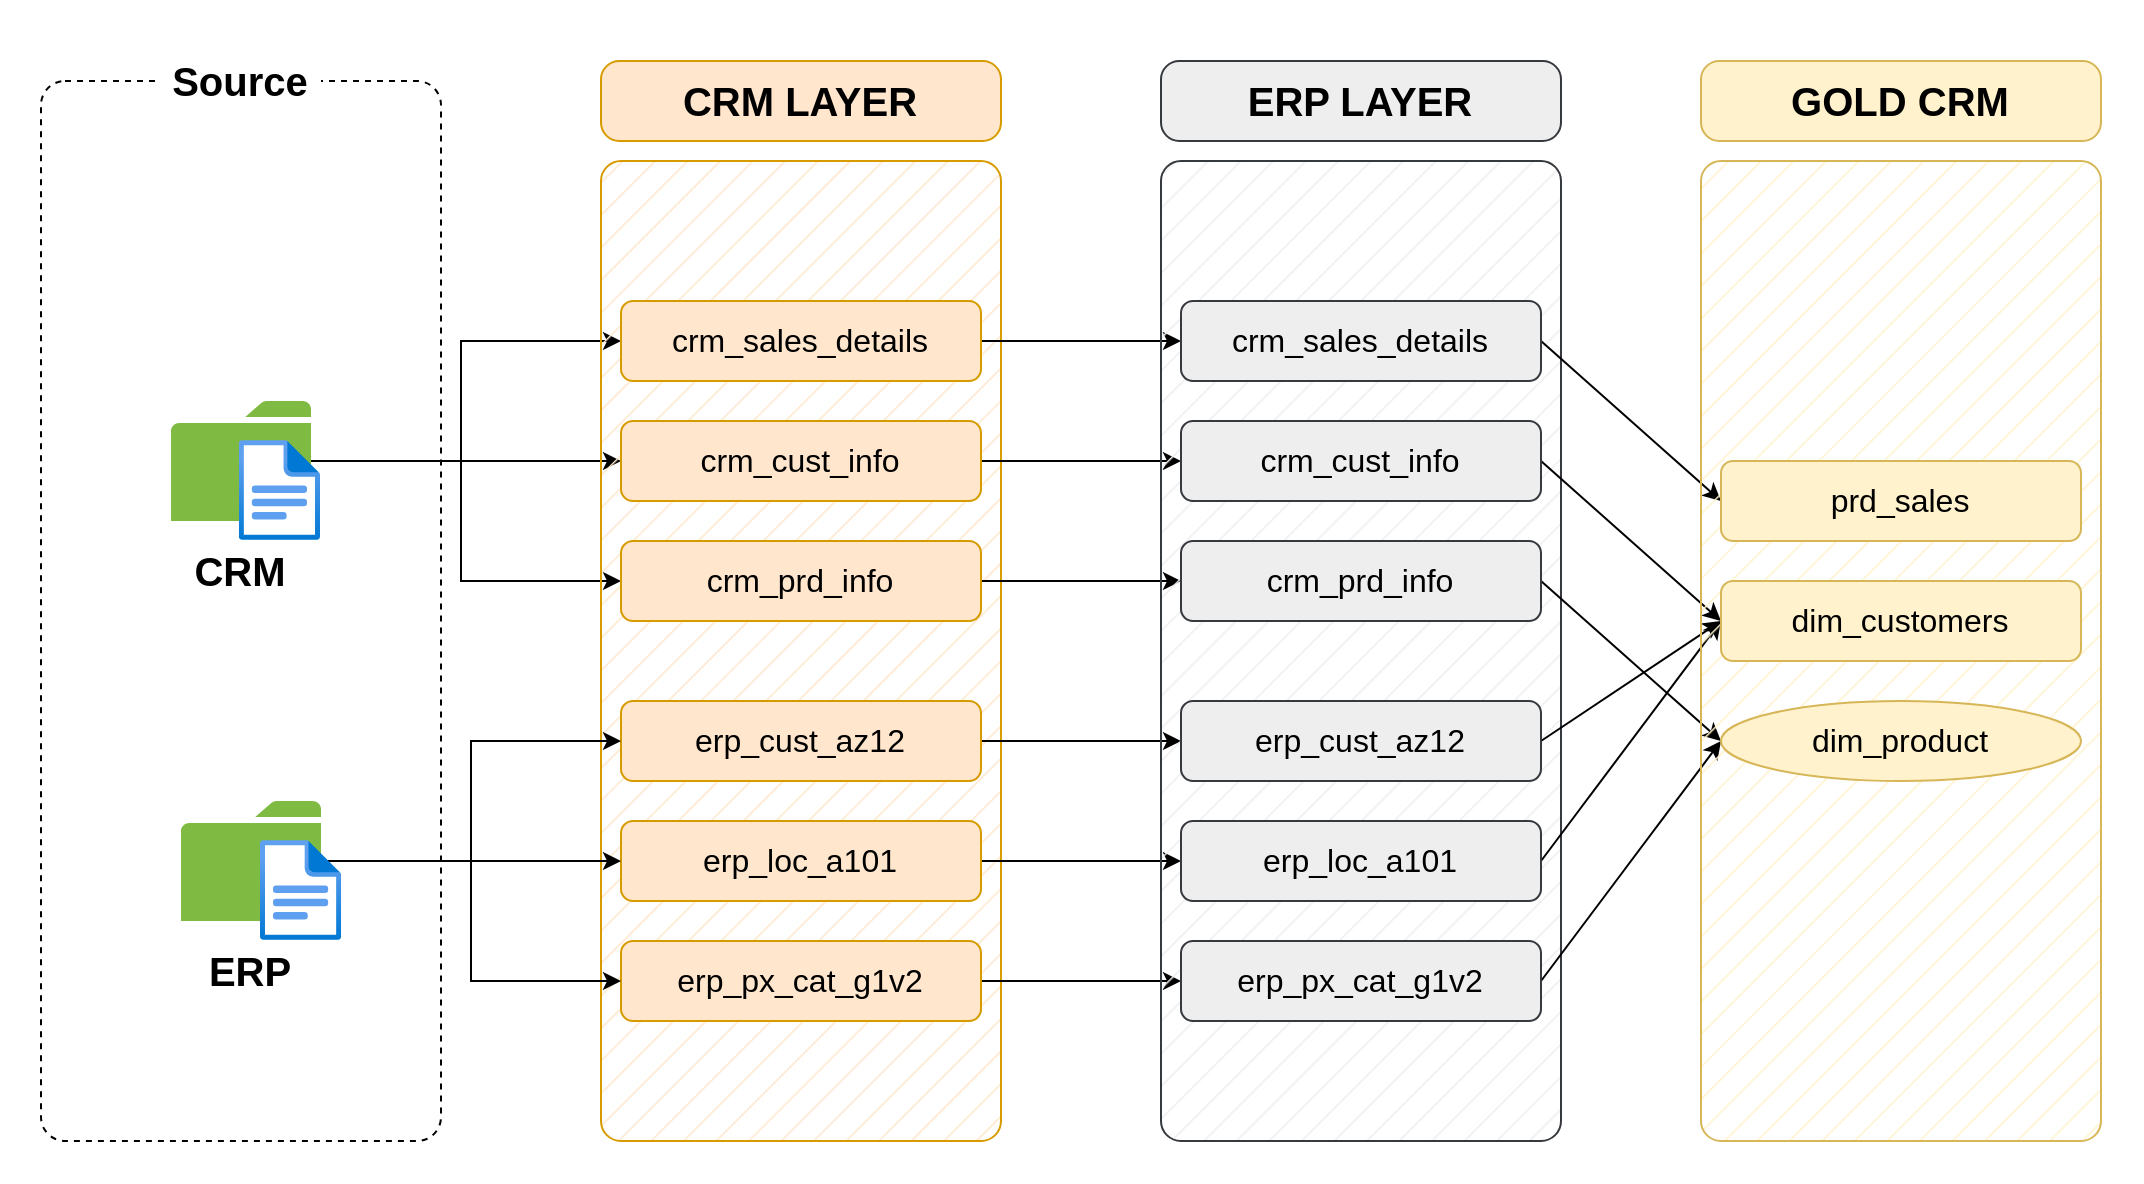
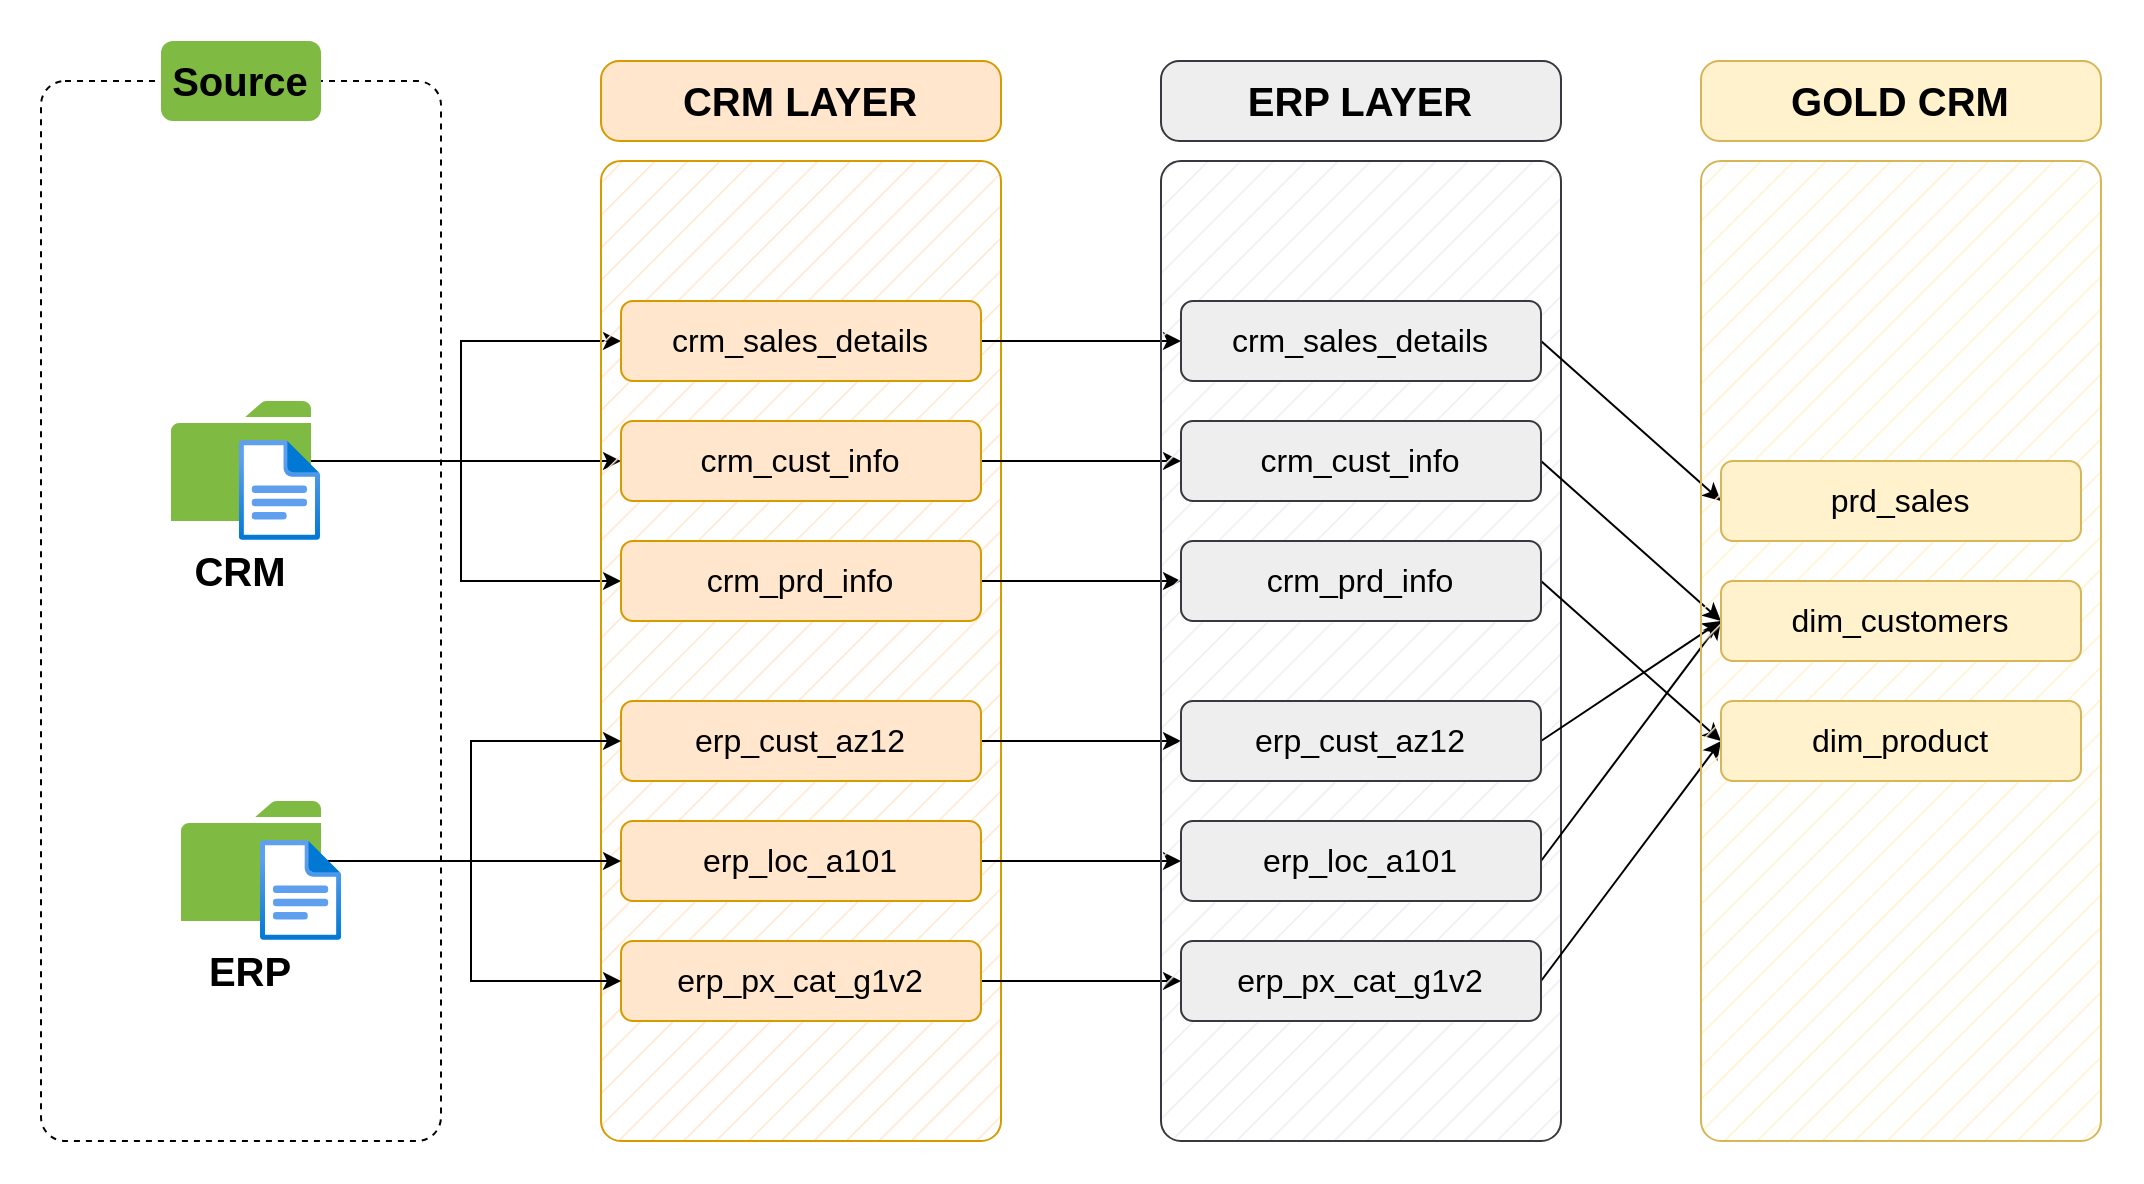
(241, 81) -> (241, 81)
(1901, 741) -> (1901, 741)
